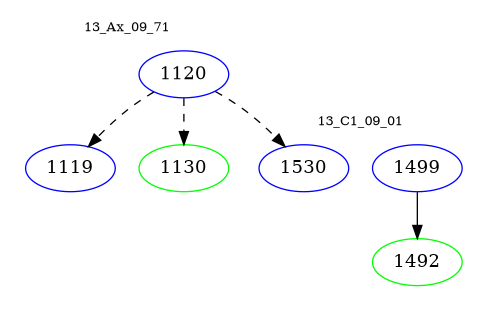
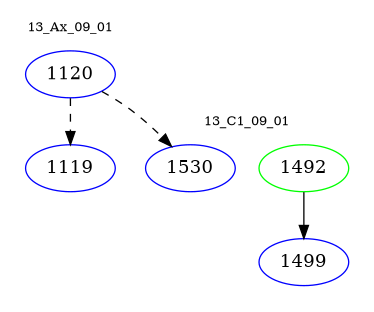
(127, 28) -> (70, 28)
(184, 168) -> none
(417, 209) -> (304, 209)
